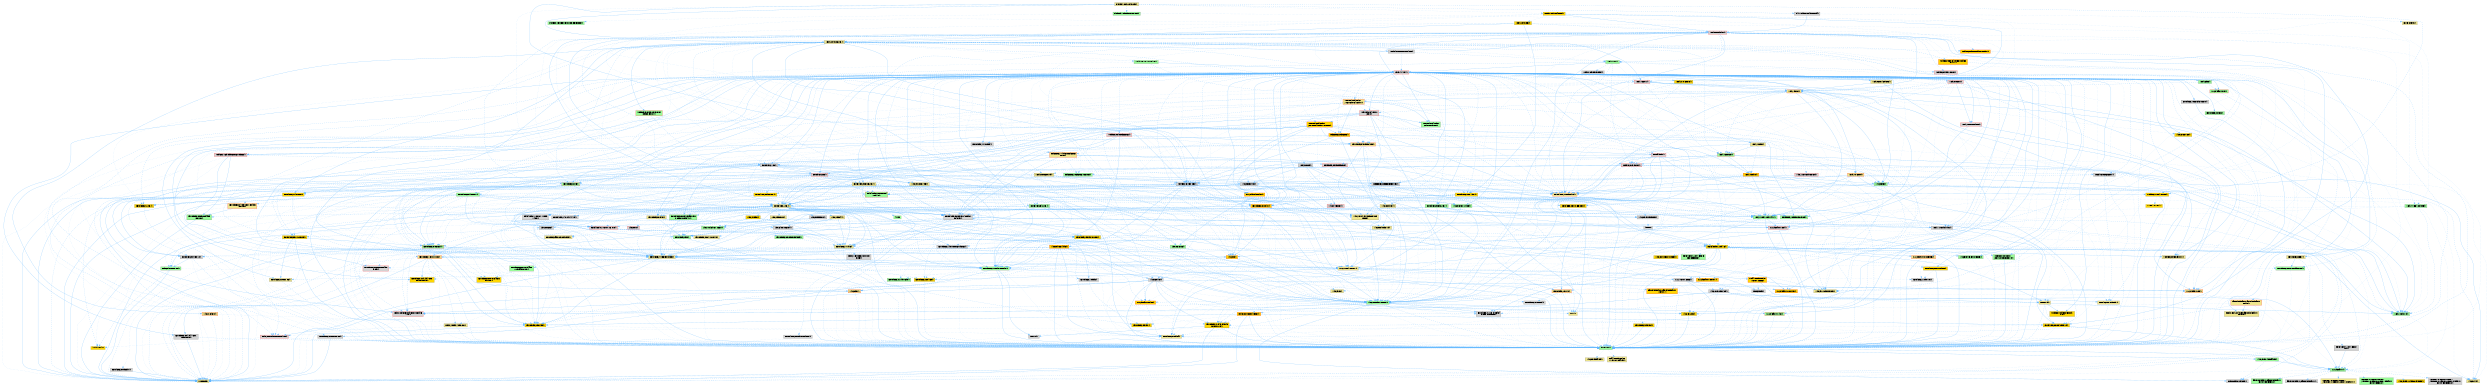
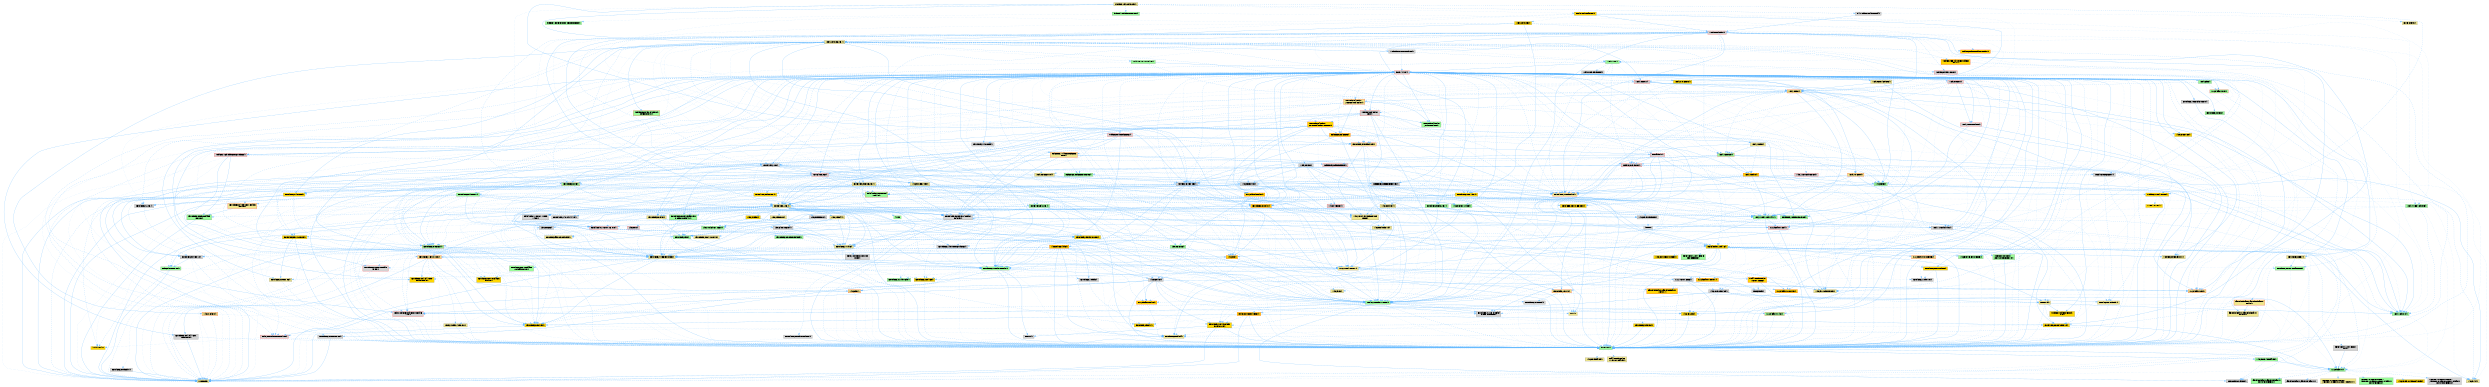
(144, 206) -> (144, 206)
(1378, 303) -> (1378, 303)
(2242, 314) -> (2243, 314)
